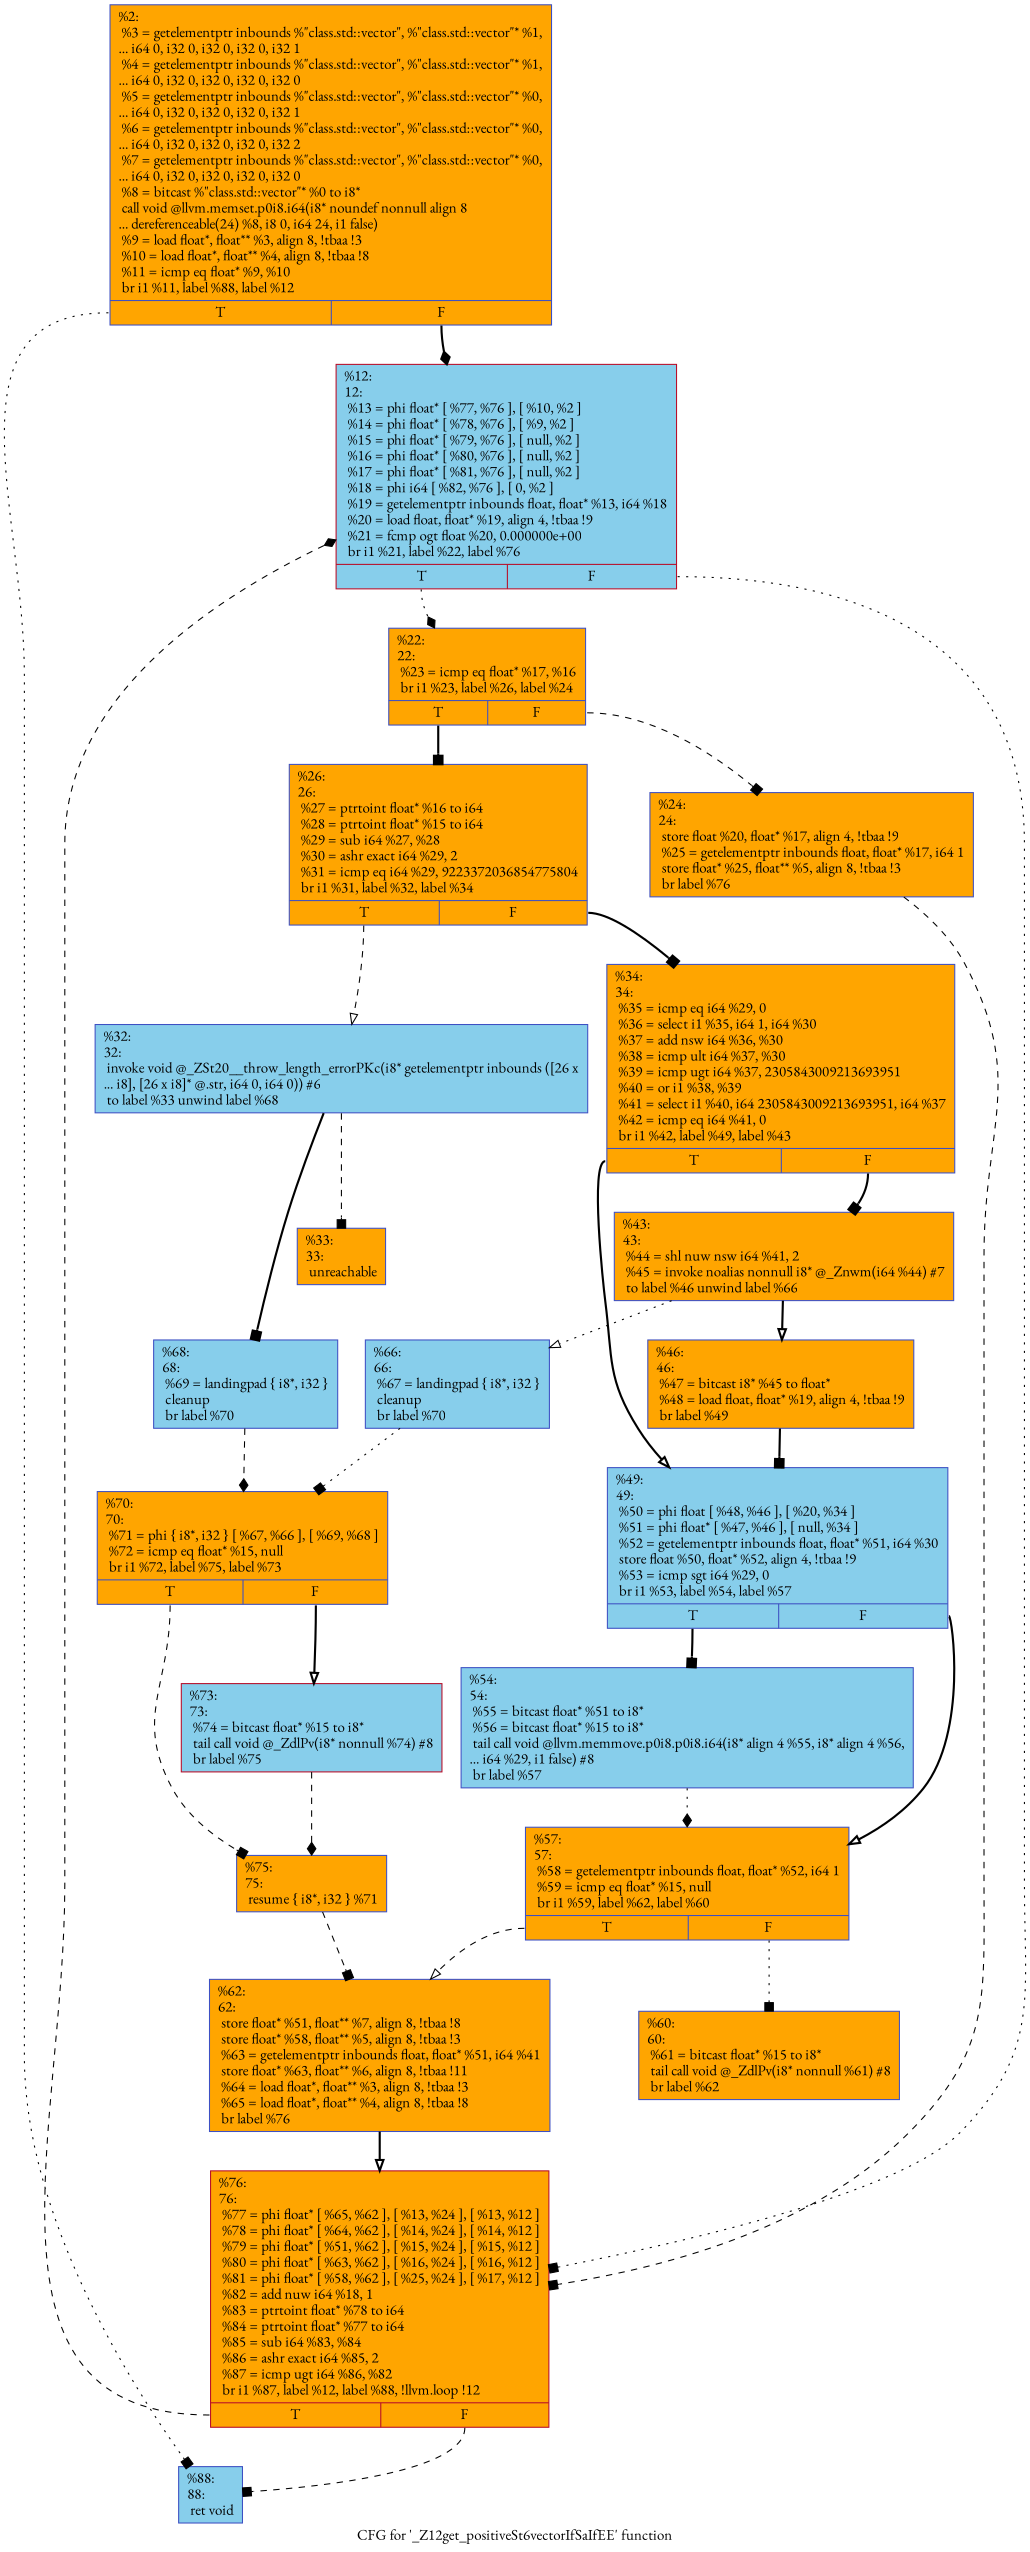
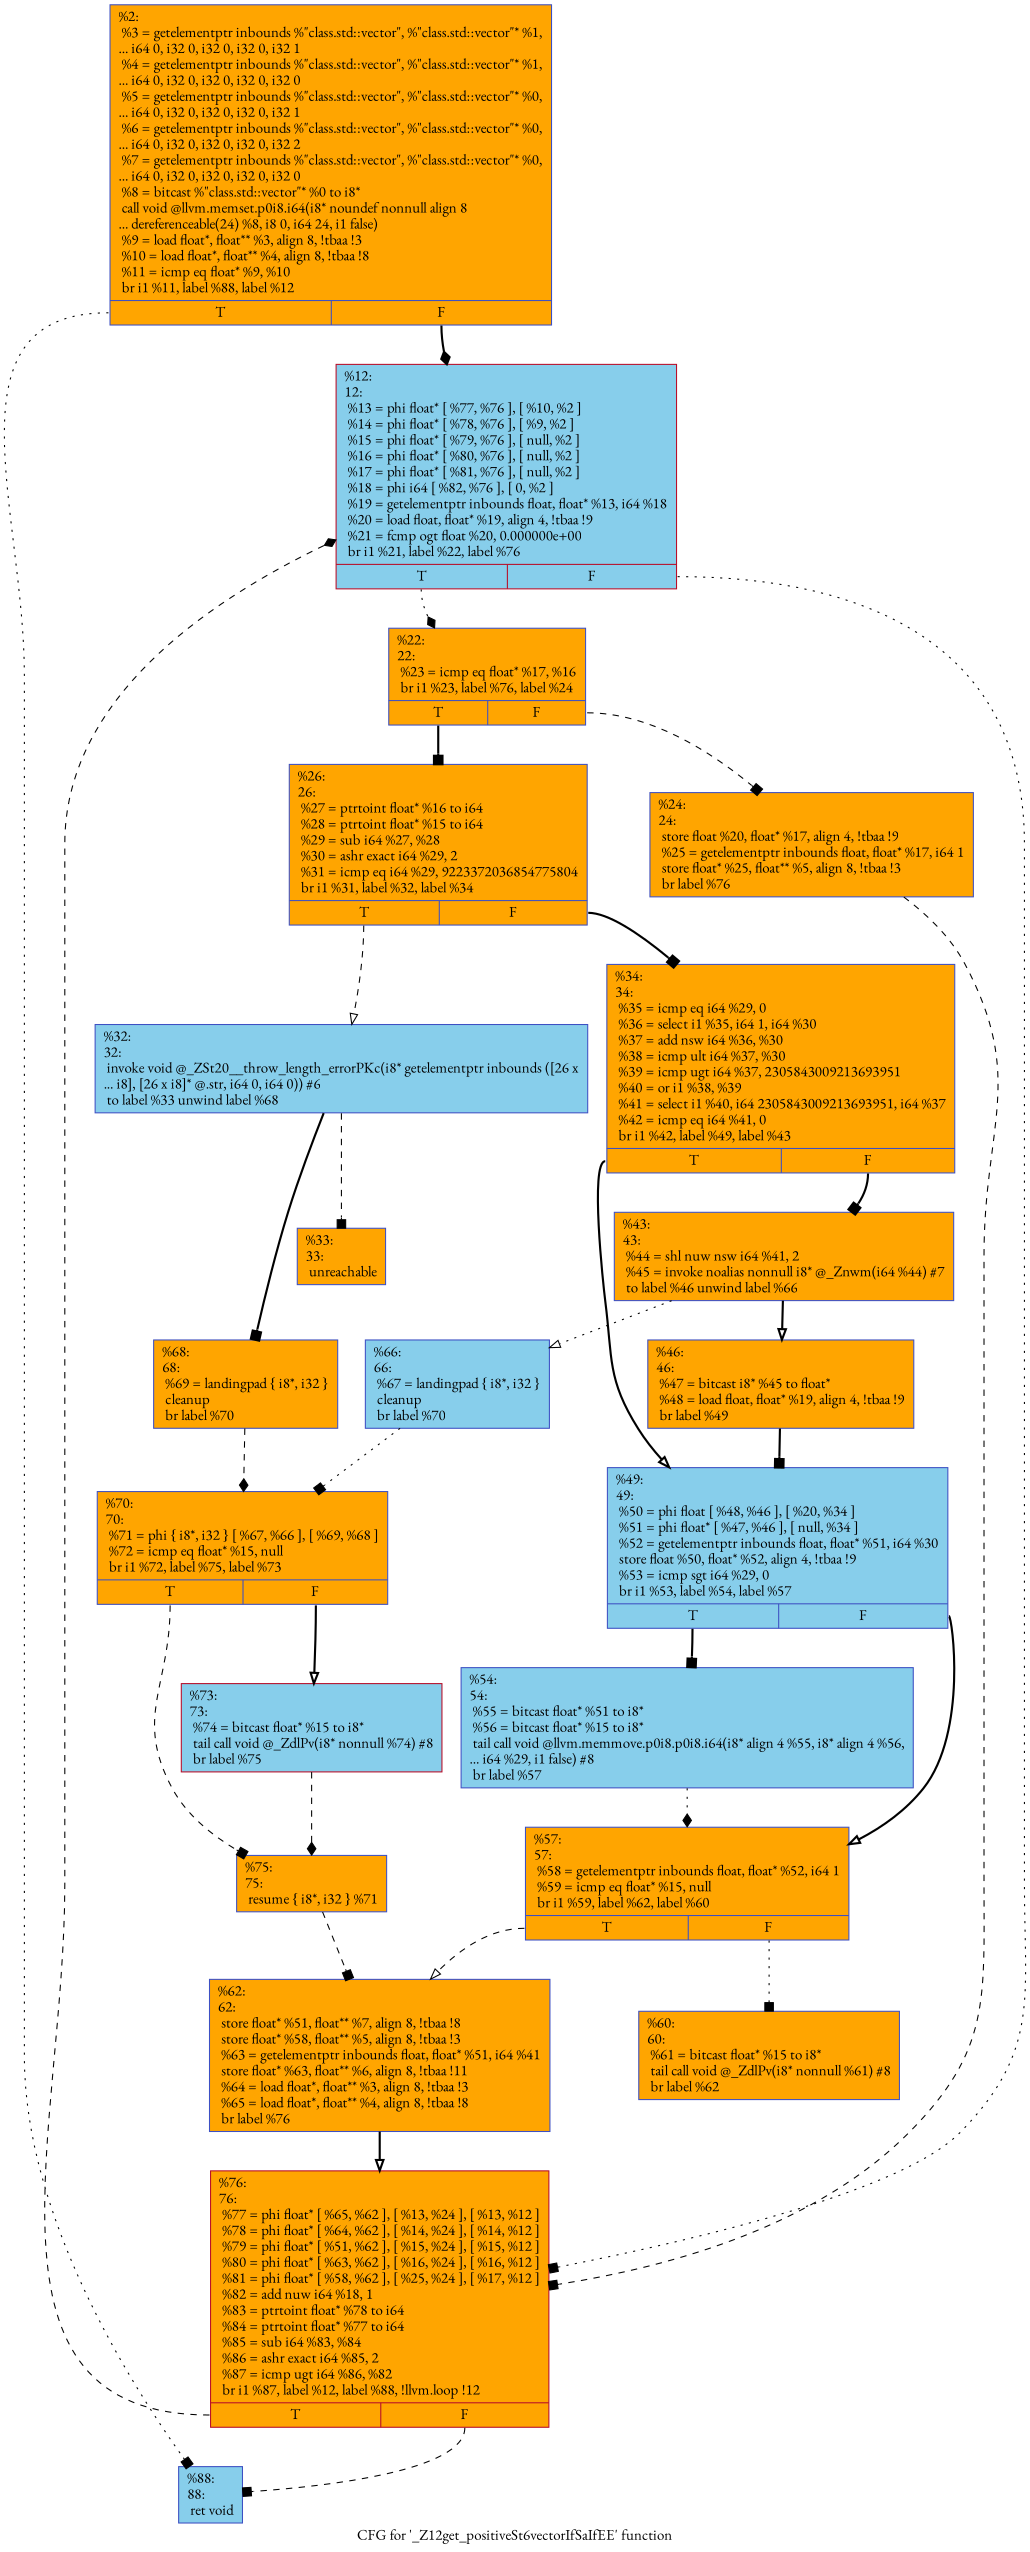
(486, 688) -> (486, 688)
(246, 1384) -> (246, 1384)
